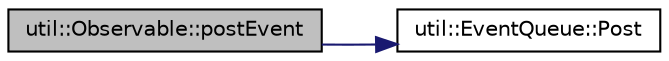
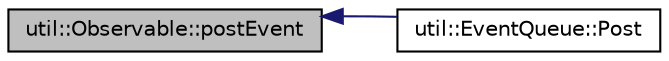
(349, 45) -> (370, 16)
